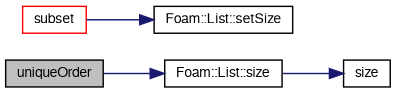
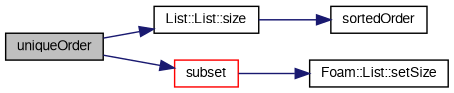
none -> (132, 60)
(223, 74) -> (206, 20)
(367, 74) -> (379, 20)
